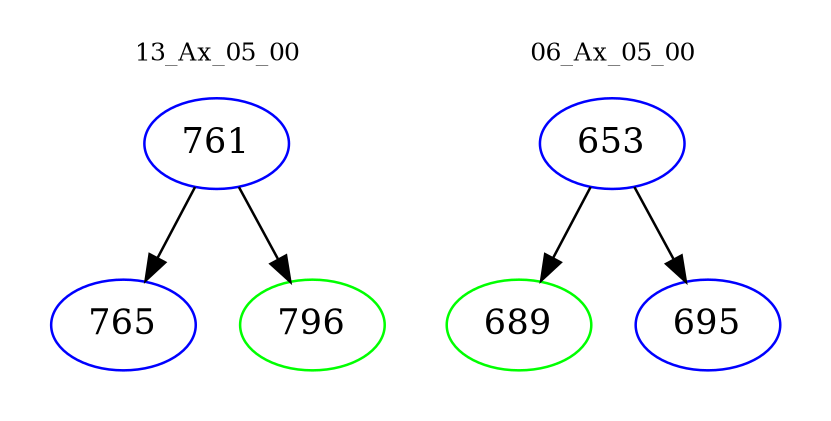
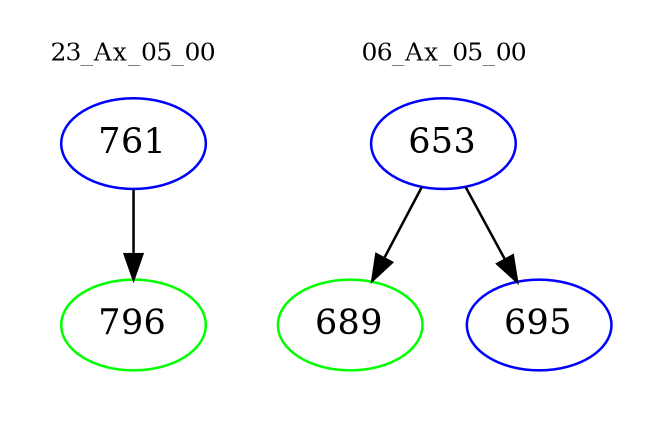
(218, 54) -> (134, 54)
(123, 325) -> none
